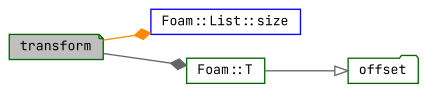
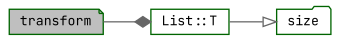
(226, 22) -> none
(226, 71) -> (190, 22)
(383, 71) -> (304, 22)
